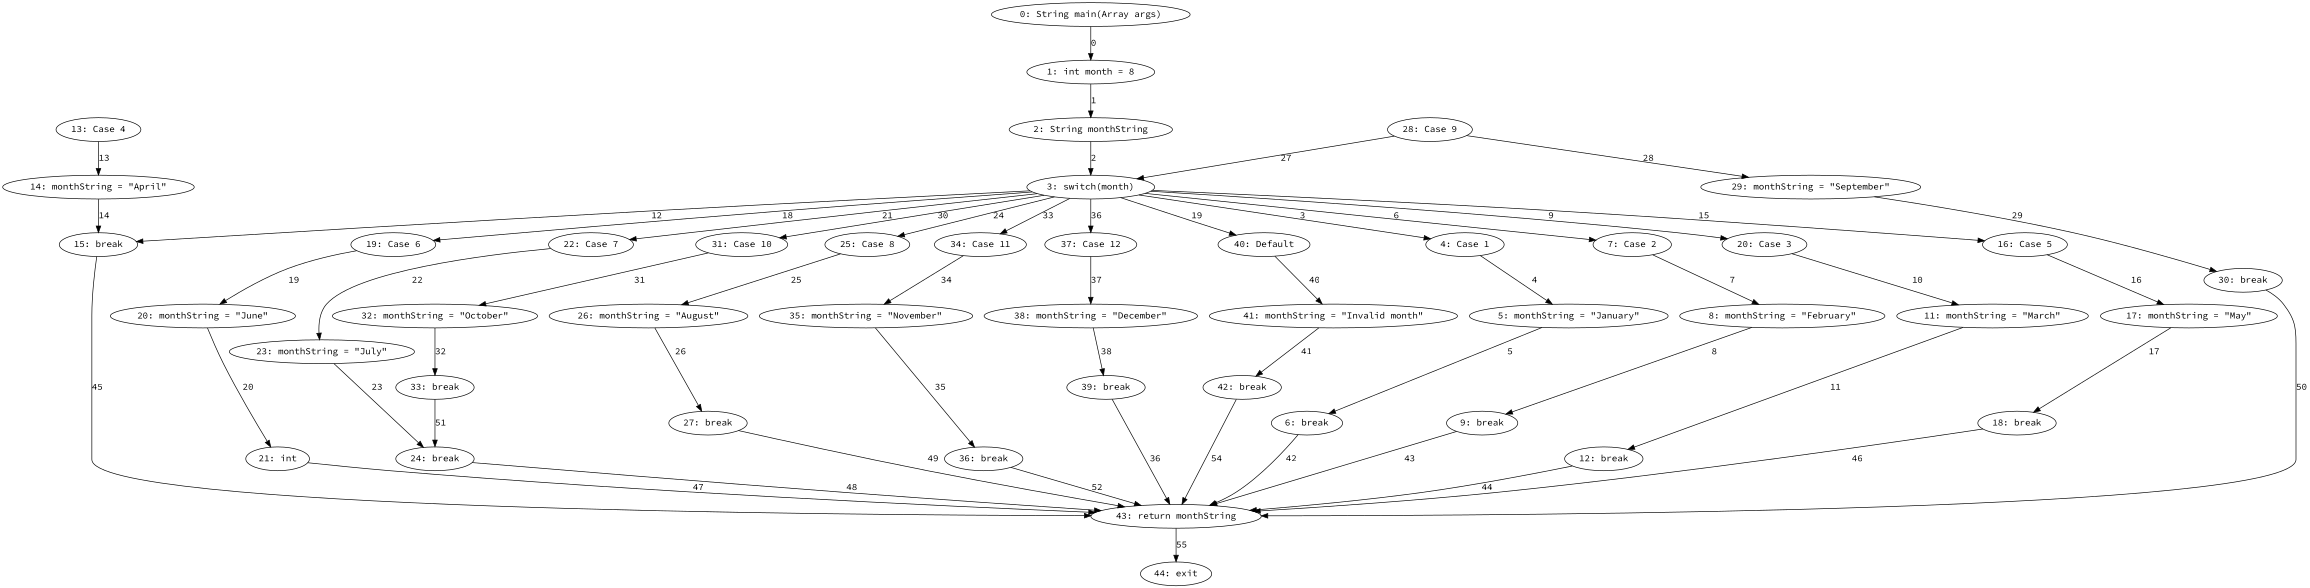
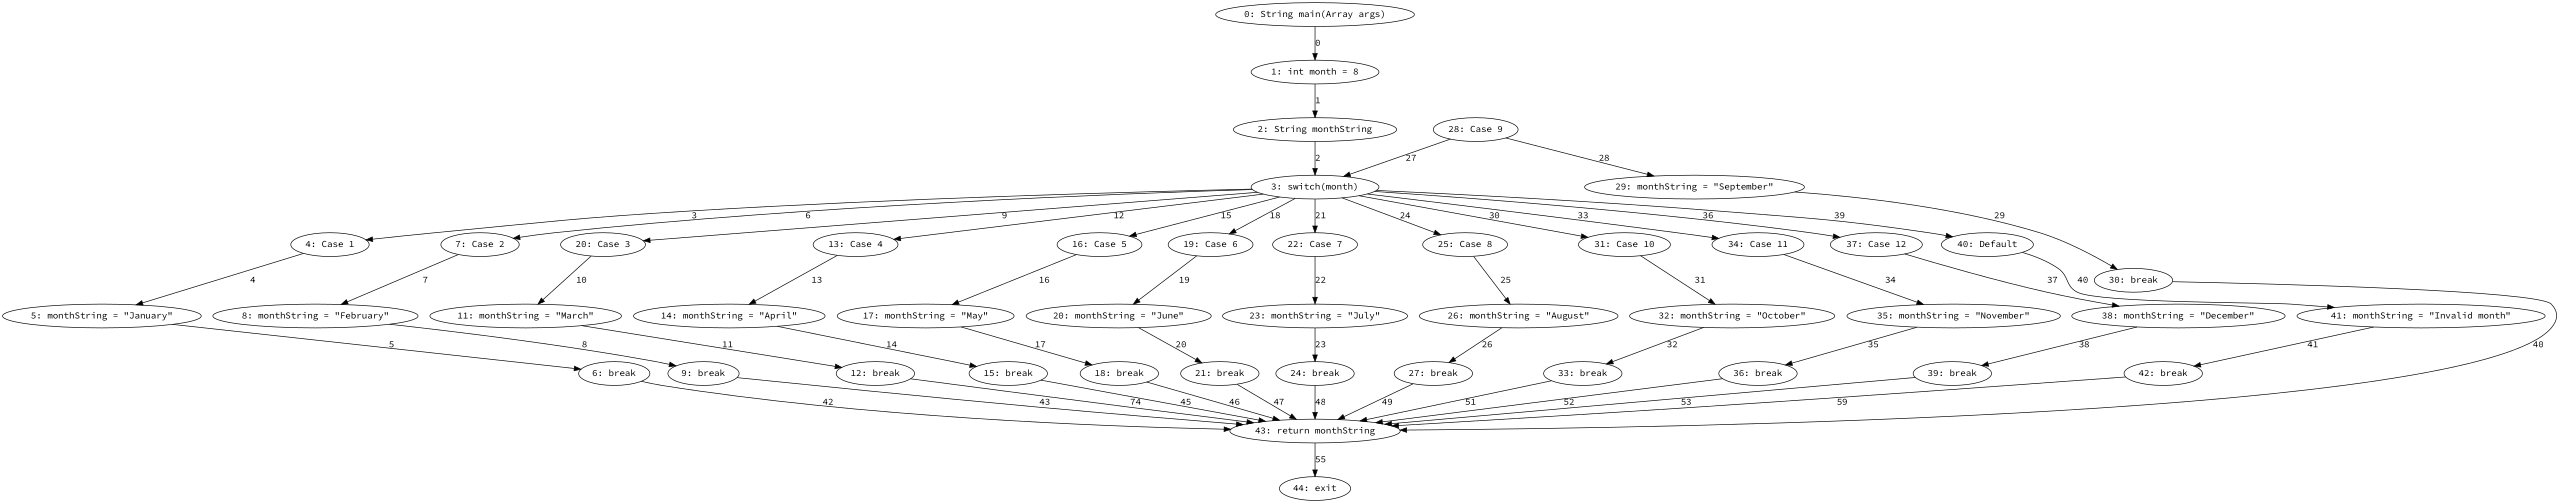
(586, 215) -> (1082, 216)
(1197, 216) -> (1840, 216)
(2302, 387) -> (2538, 345)
(435, 420) -> (1459, 400)
(278, 459) -> (1220, 374)
(1155, 459) -> (1686, 402)
(1217, 459) -> (1842, 402)
(1487, 488) -> (1136, 402)
